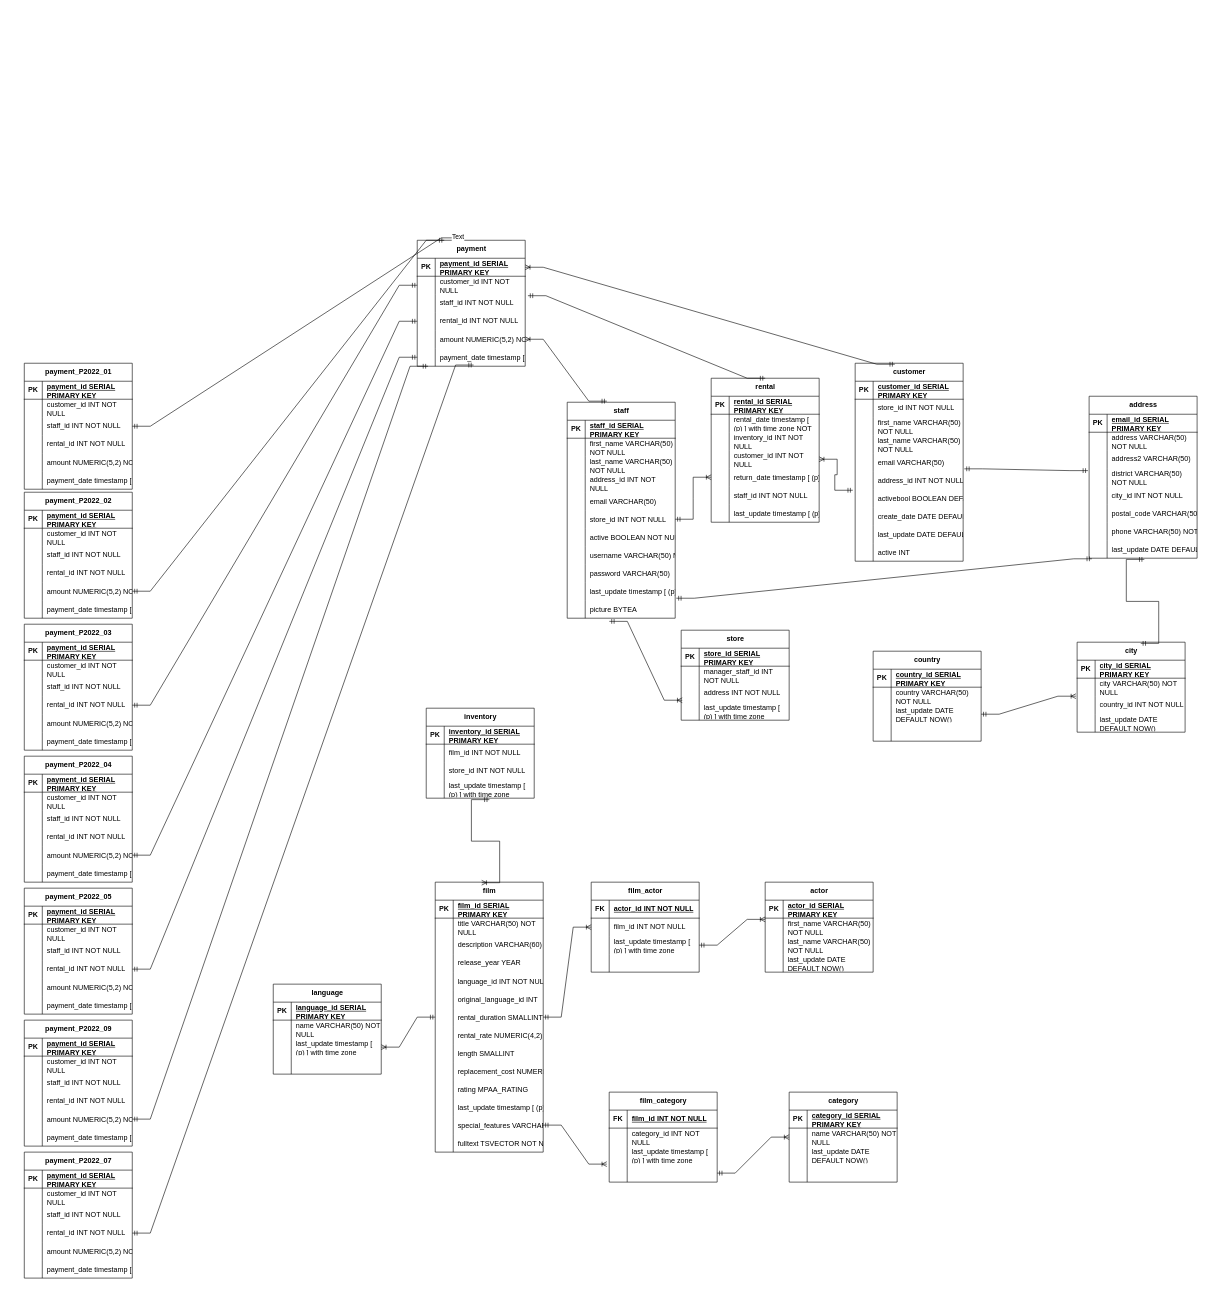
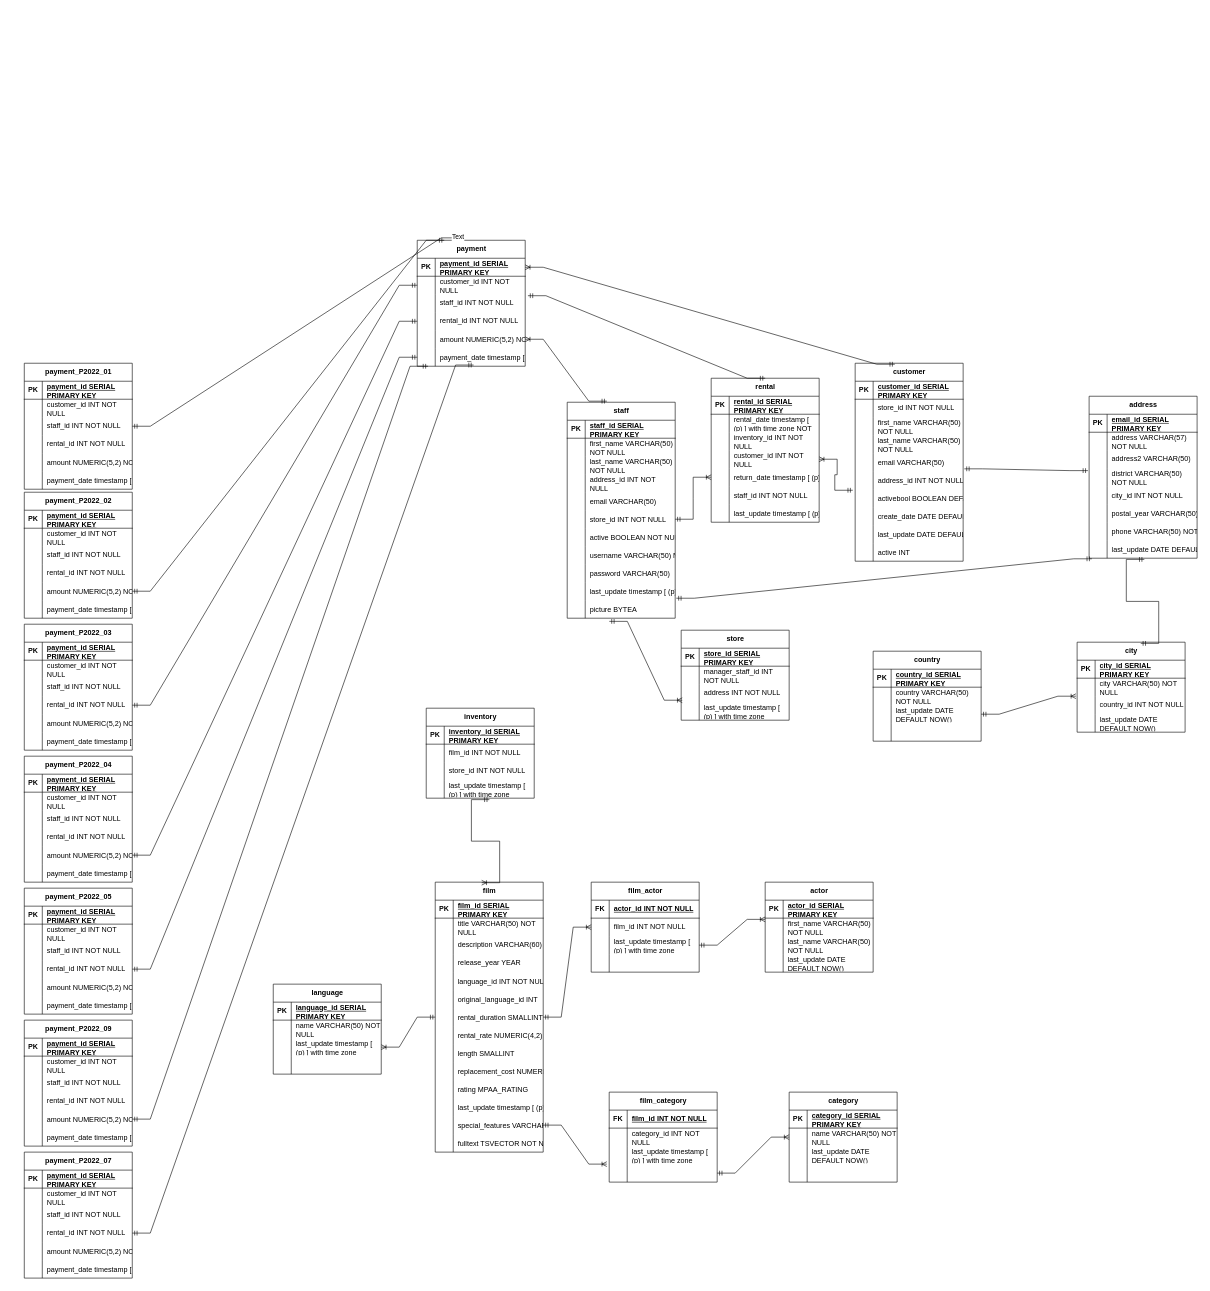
(1155, 441) -> (1155, 441)
(1156, 514) -> (1156, 514)
